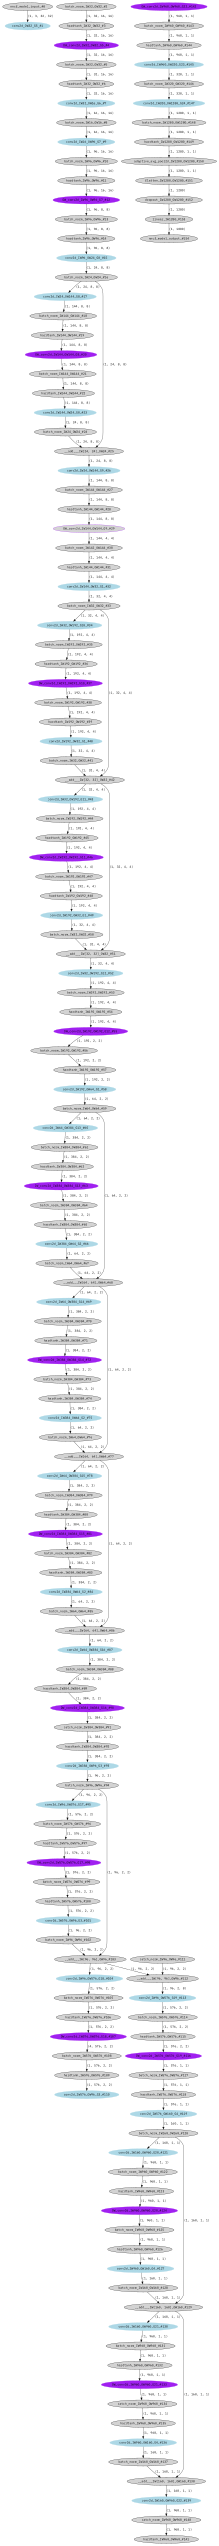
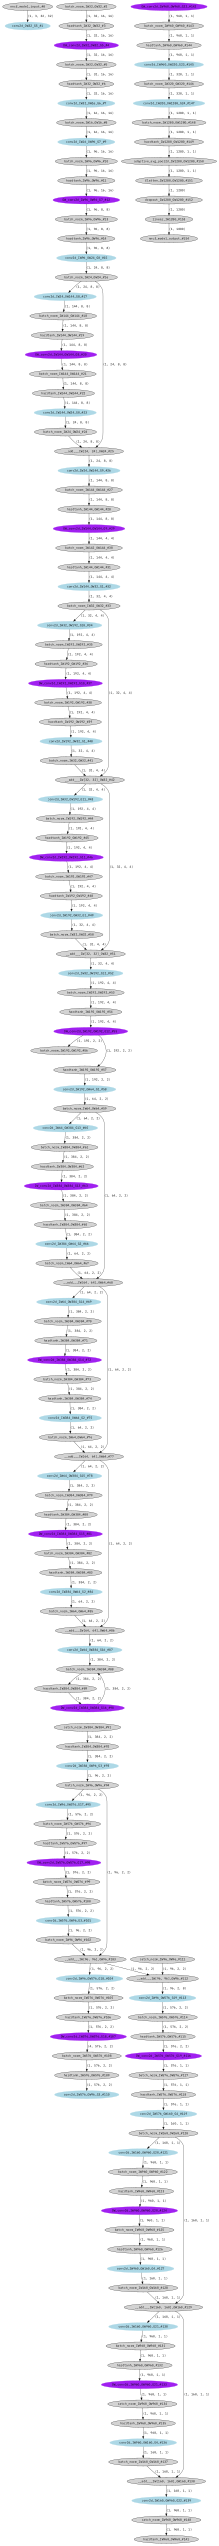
(89, 529) -> (89, 529)
(74, 1060) -> (106, 1050)
(87, 1717) -> (105, 1690)
